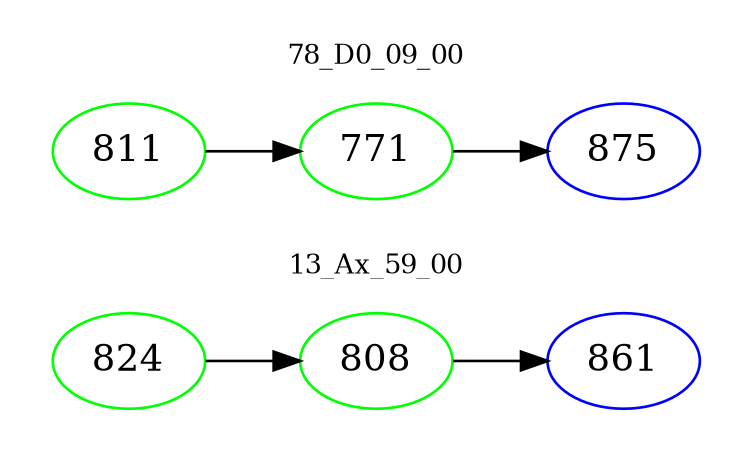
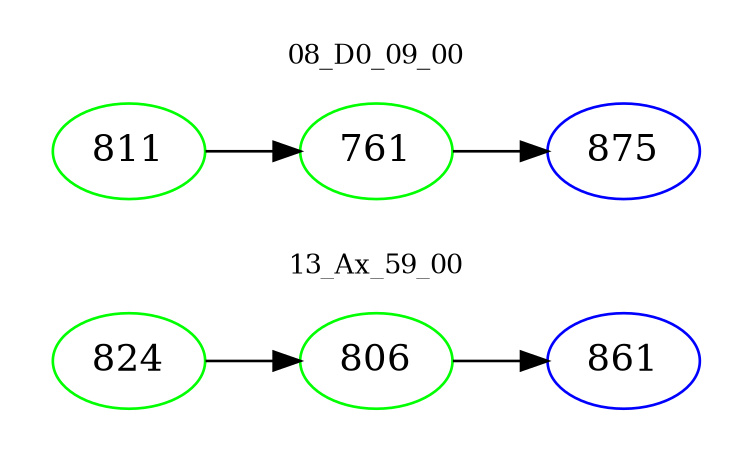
(376, 57) -> (376, 57)
(376, 151) -> (376, 151)
(376, 361) -> (376, 361)
